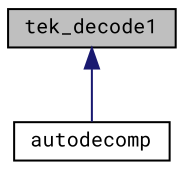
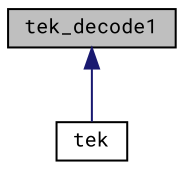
(92, 141) -> (92, 141)
